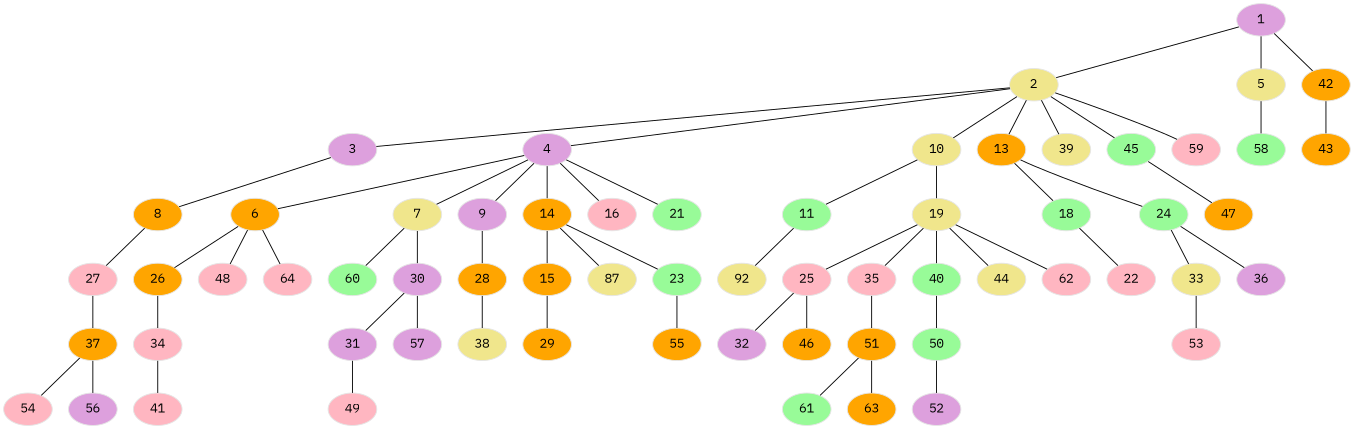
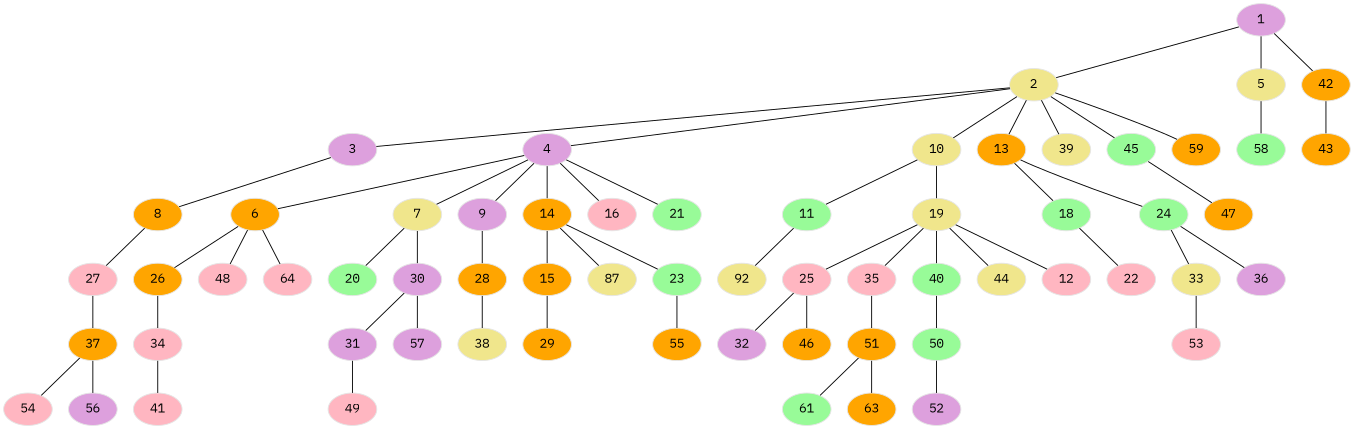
(1196, 150) -> (1196, 150)
(352, 279) -> (352, 279)
(1066, 279) -> (1066, 279)
